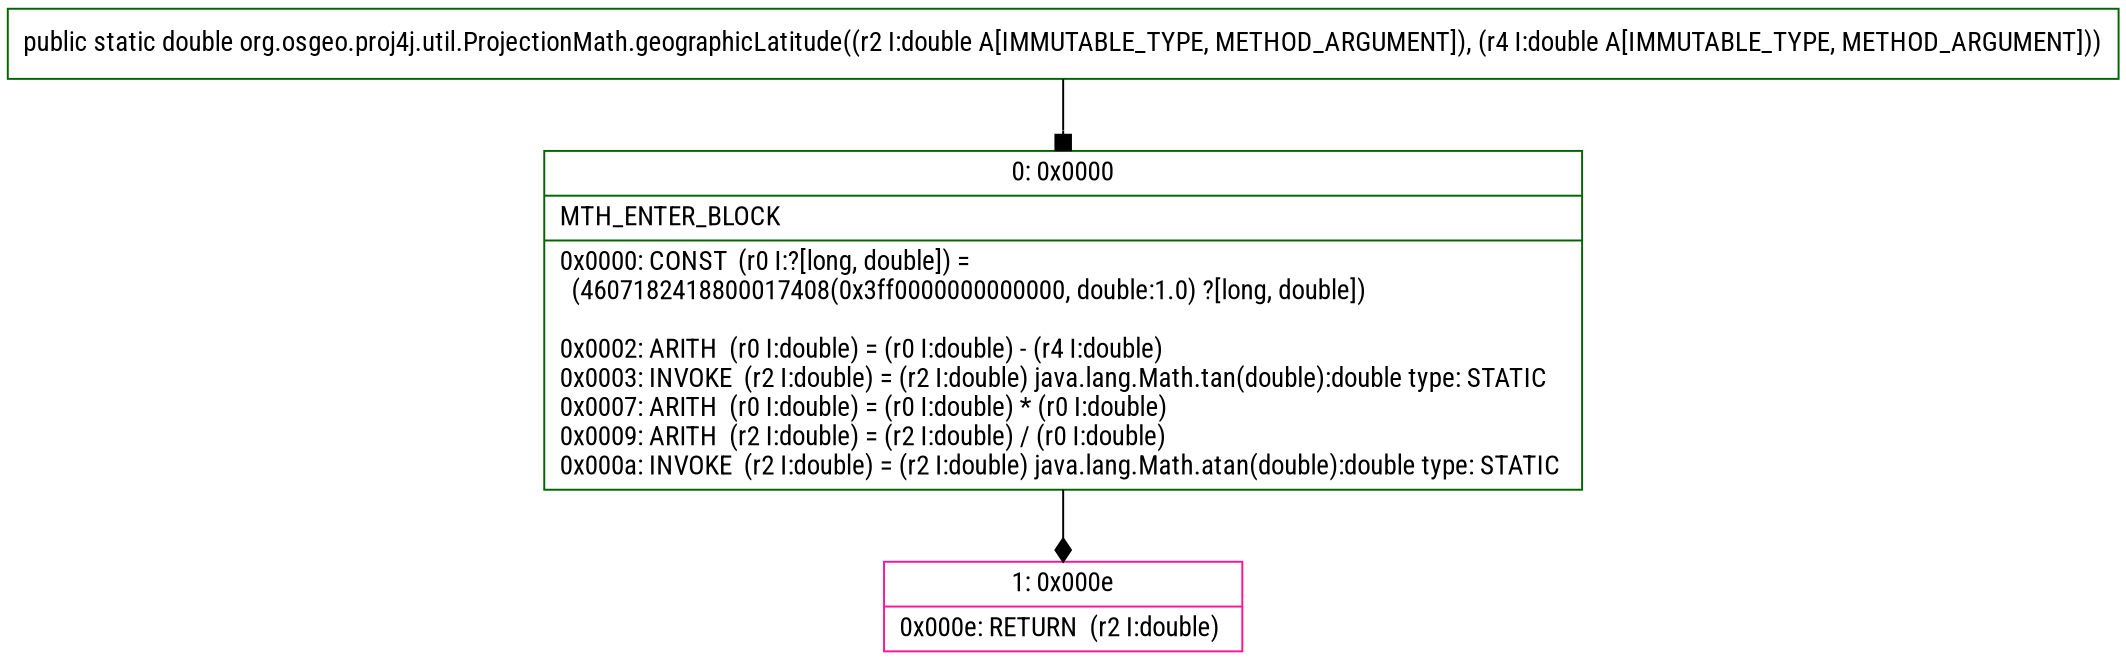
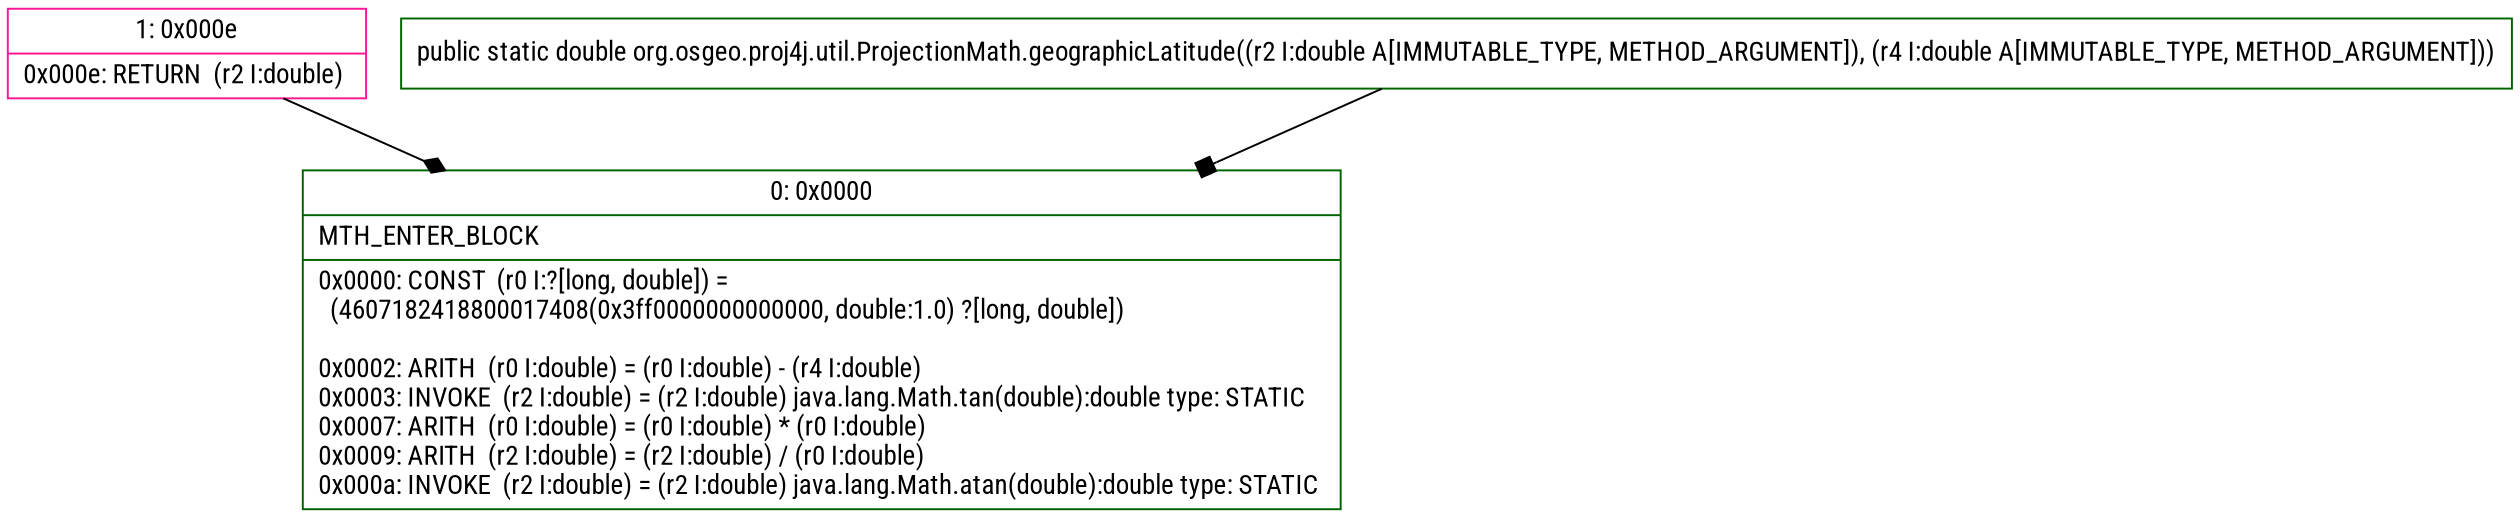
(1063, 514) -> (353, 130)
